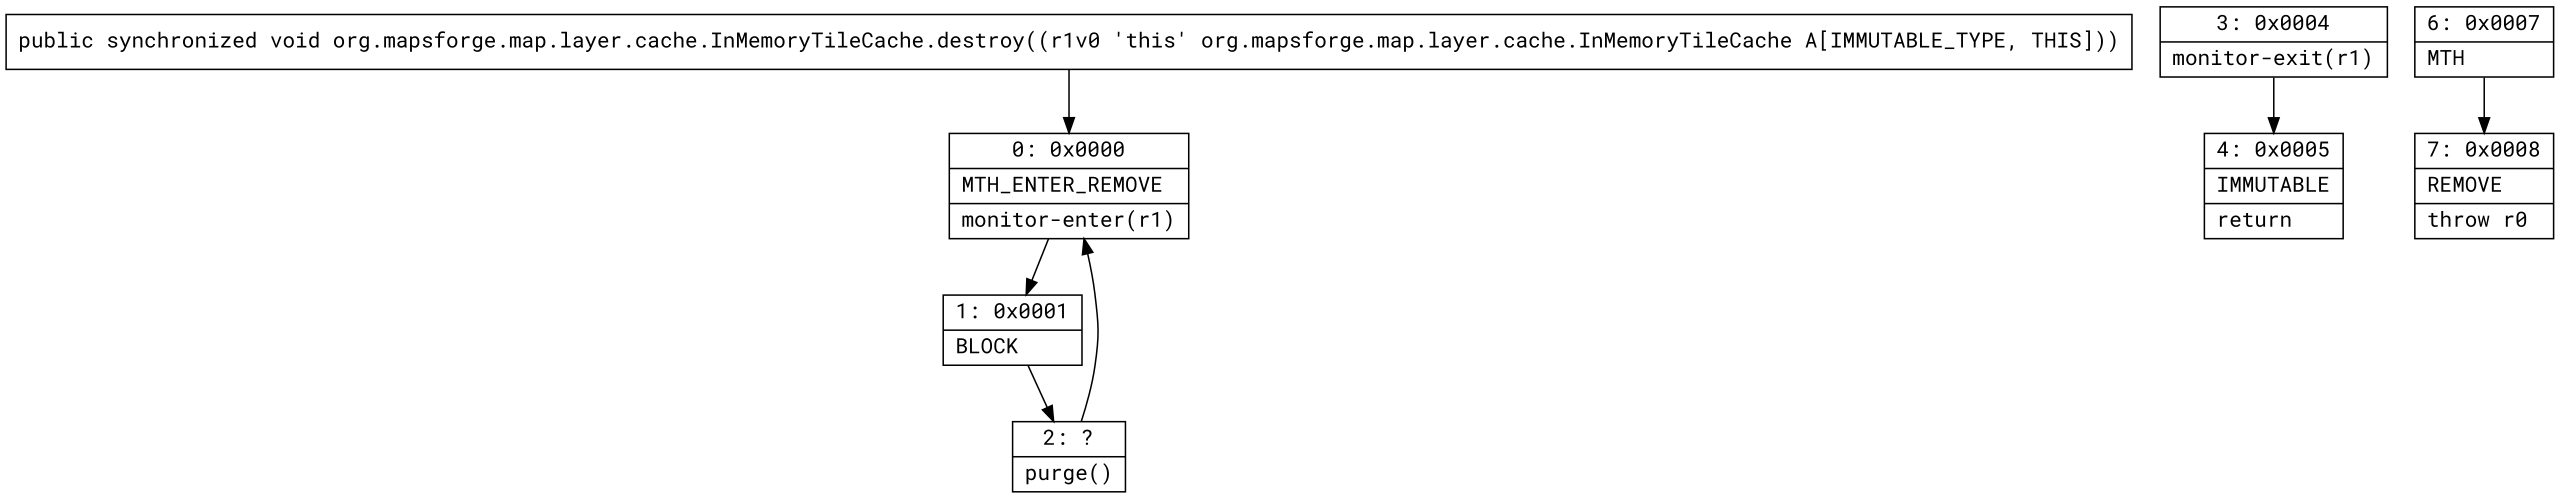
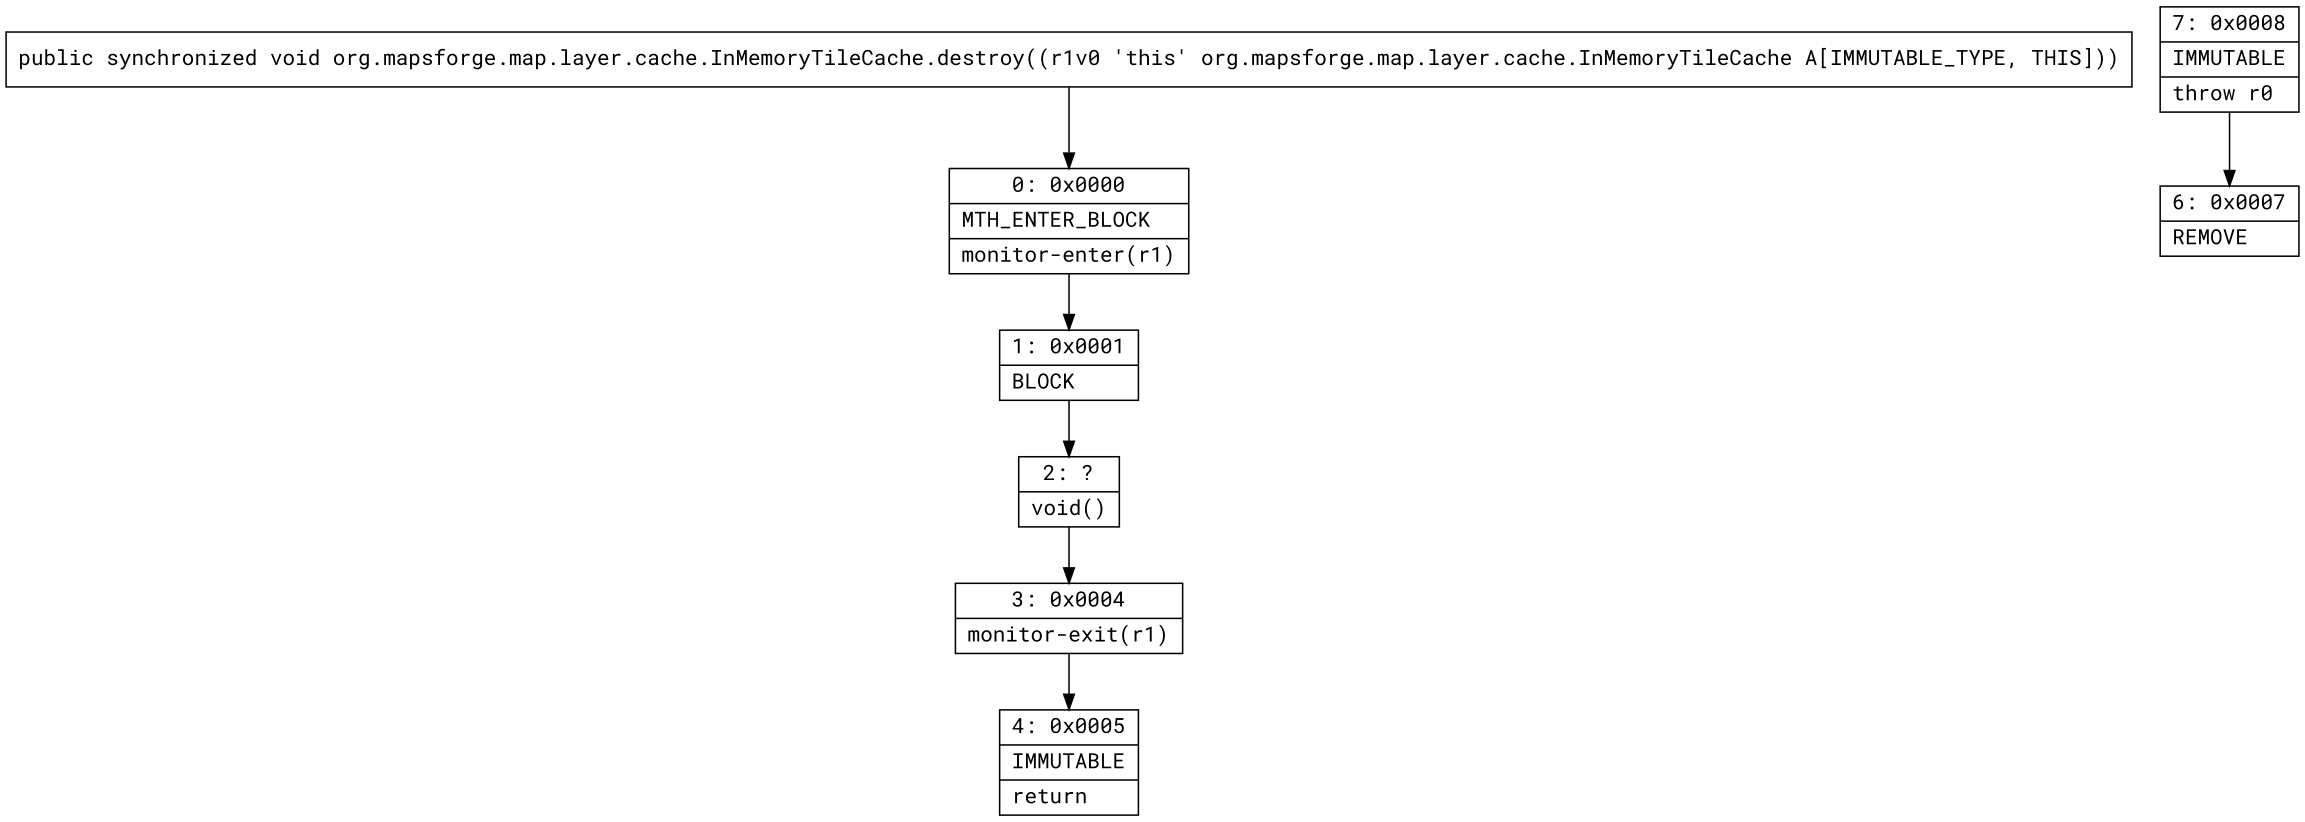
(2446, 59) -> (2210, 238)
(2484, 98) -> (2230, 141)
(1063, 185) -> (1056, 220)
(2465, 185) -> (2230, 59)
(1098, 338) -> (1069, 547)
(1069, 474) -> (1069, 509)
